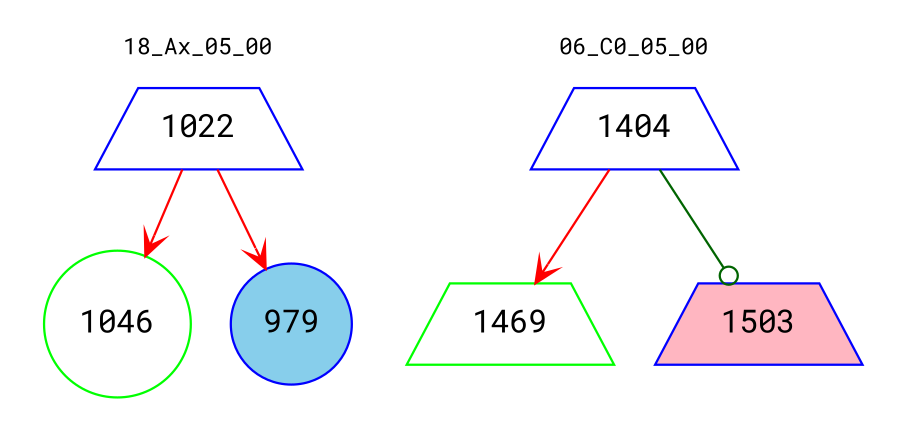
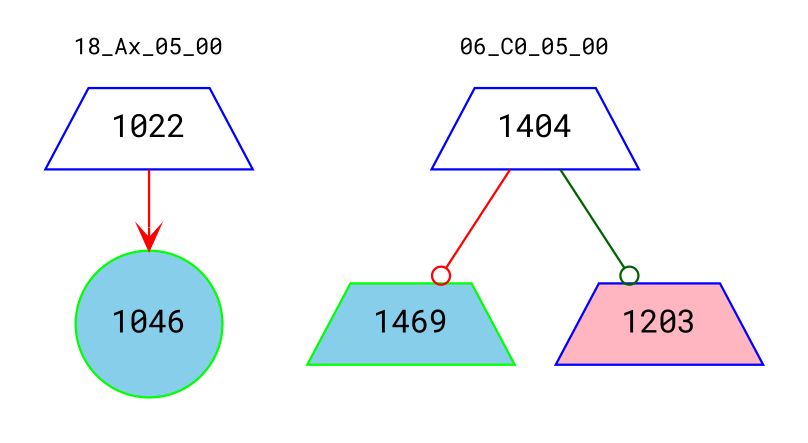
(579, 217) -> (478, 219)
(117, 324) -> (149, 324)
(291, 324) -> none
(510, 324) -> (411, 324)
(759, 324) -> (659, 324)
